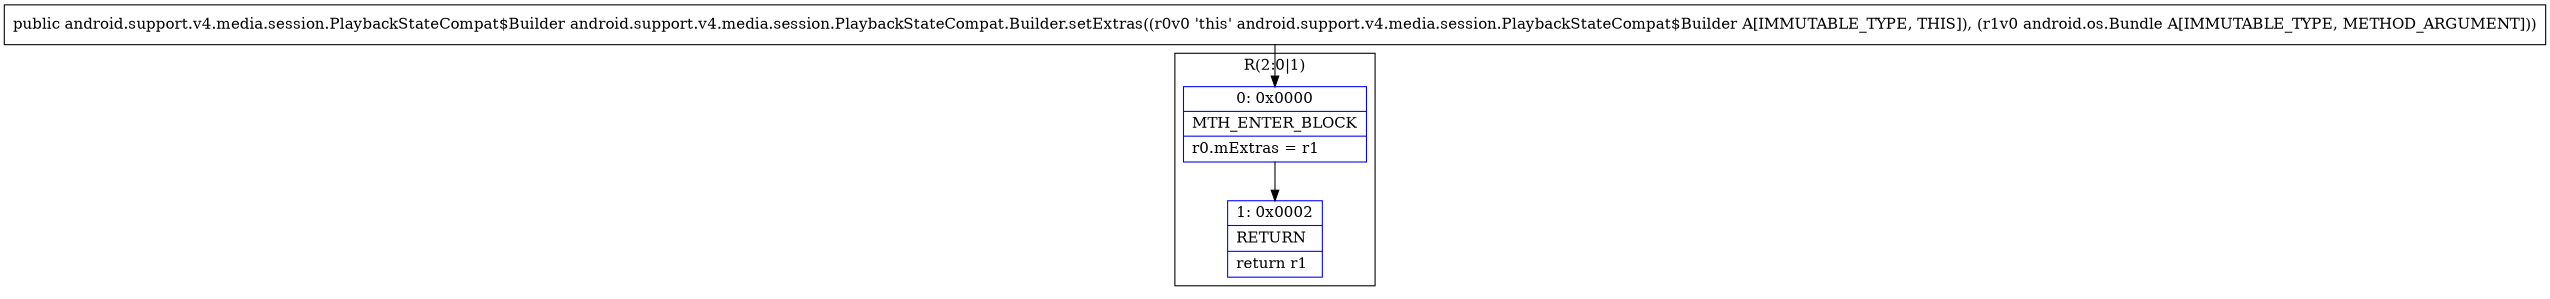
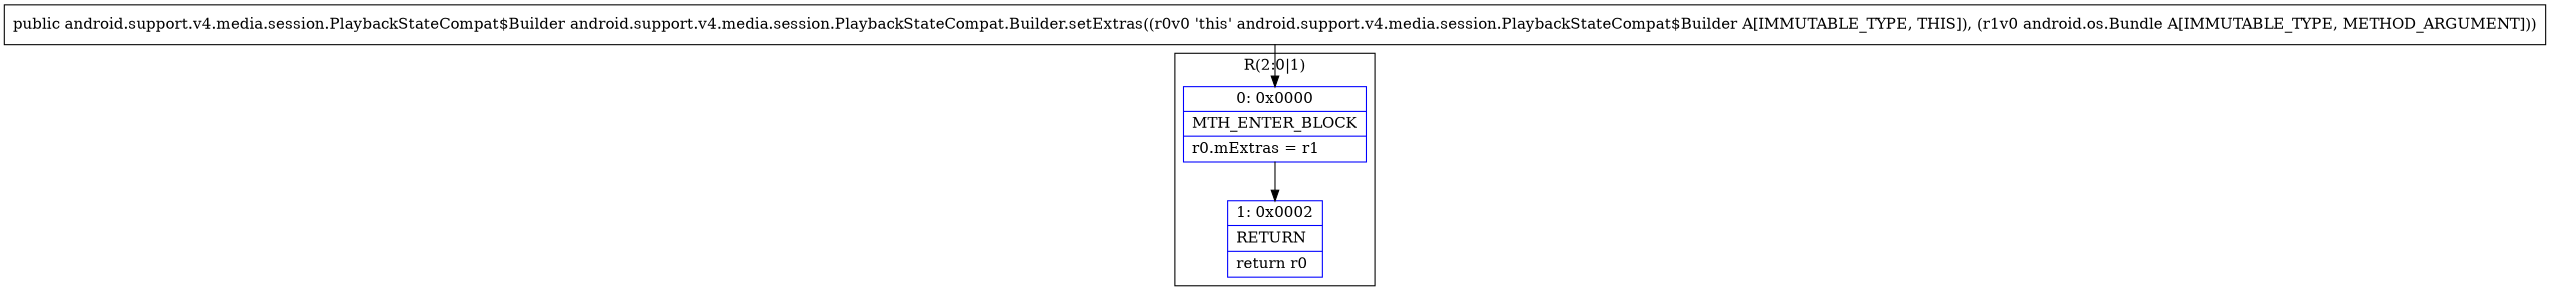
(1272, 264) -> (1272, 264)
